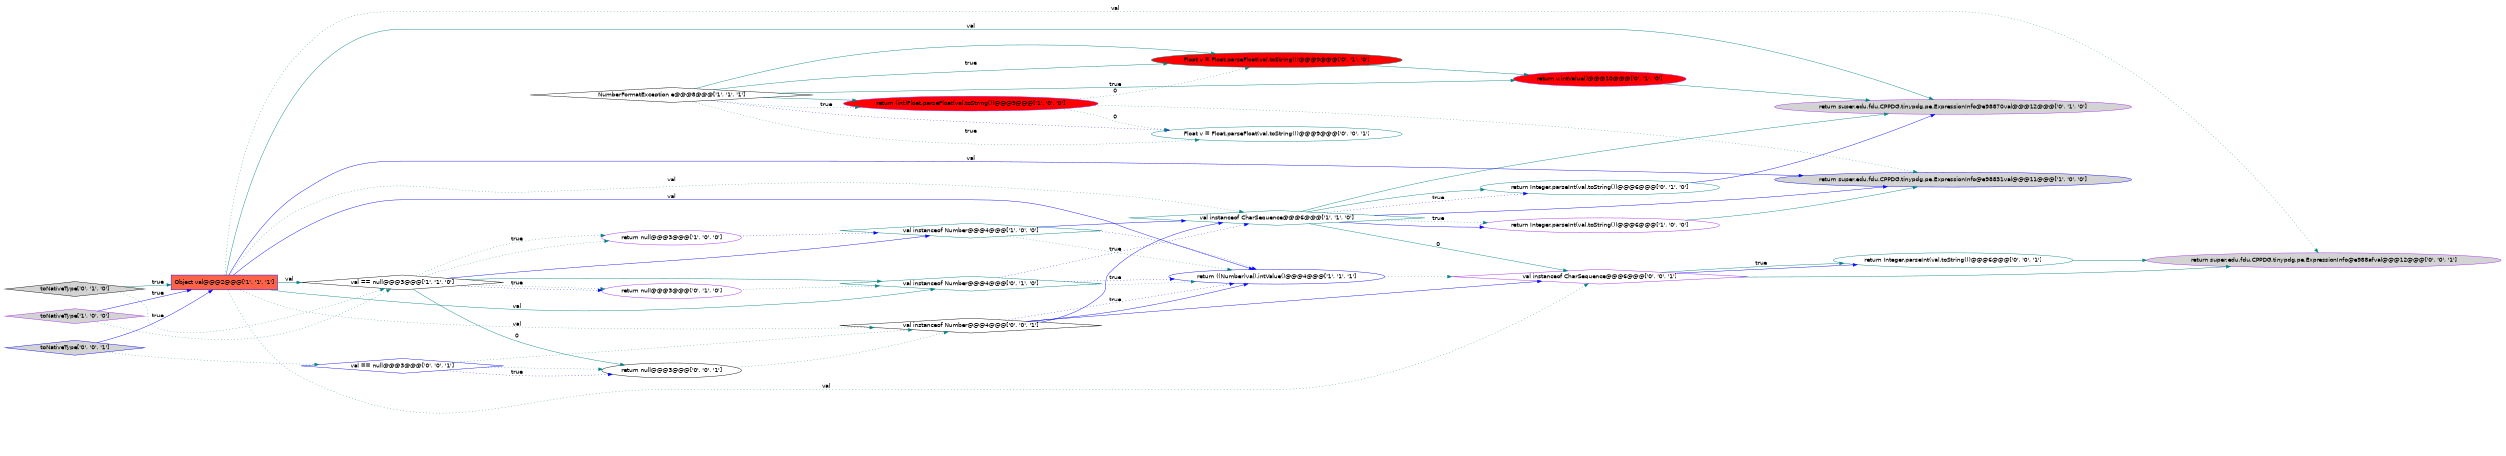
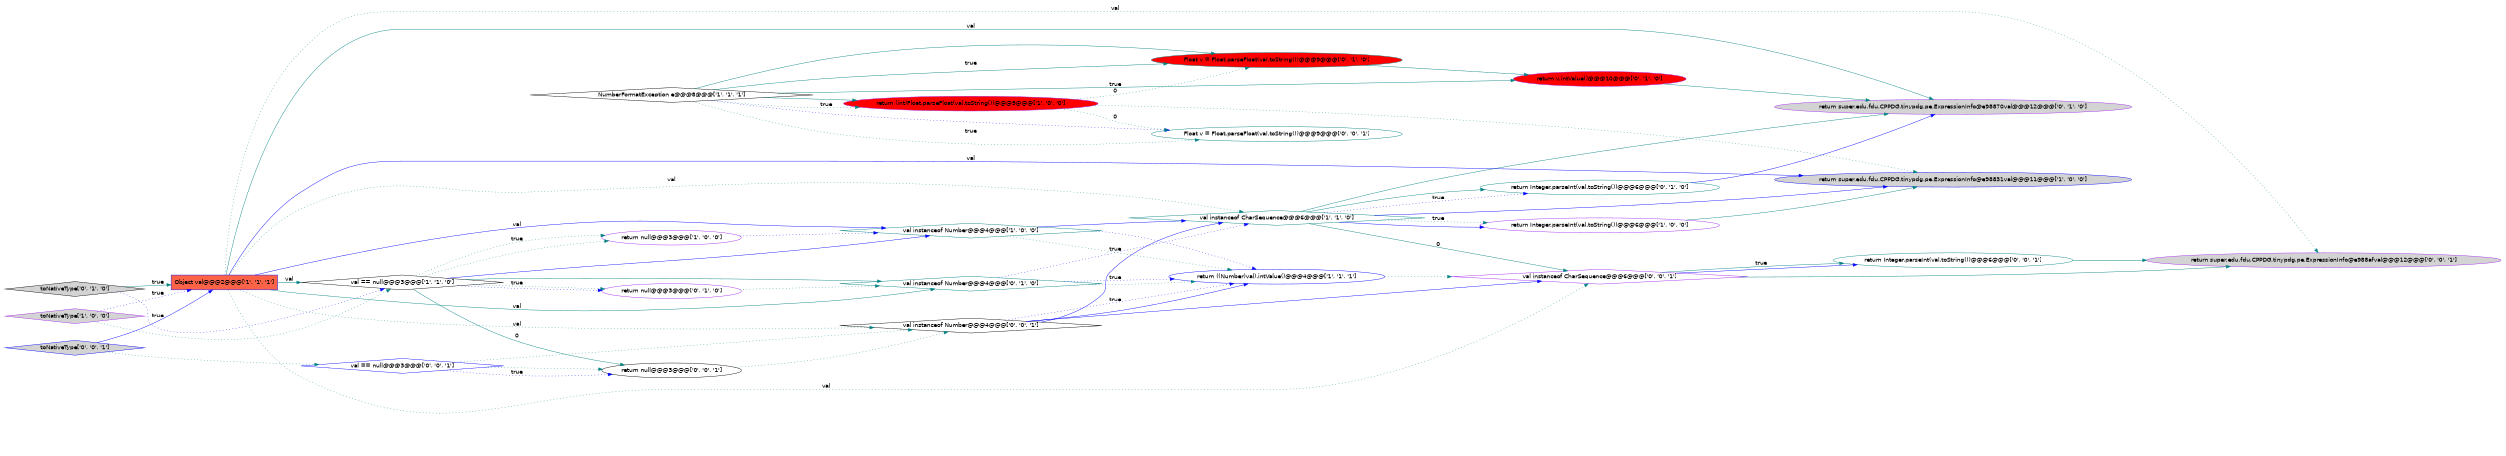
(737, 200) -> (566, 224)
(145, 300) -> (145, 300)
(242, 327) -> (242, 327)
